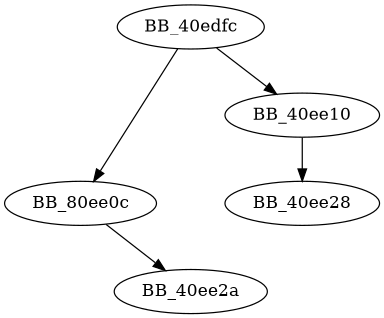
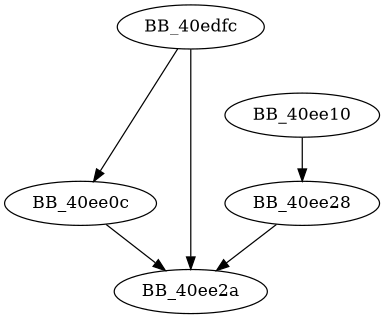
(242, 67) -> (191, 153)
(81, 203) -> (81, 203)
none -> (251, 244)
